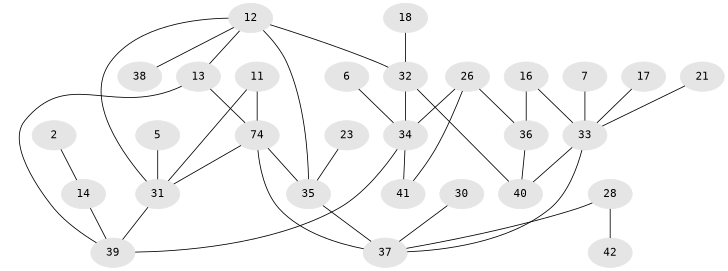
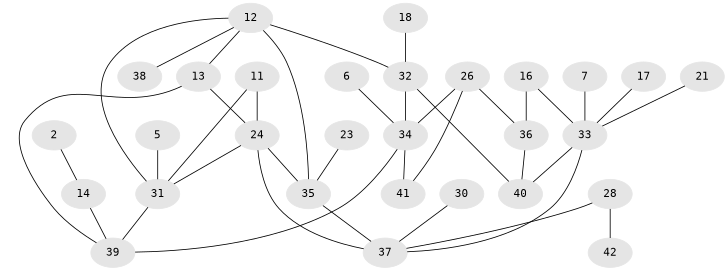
(257, 135) -> (257, 135)
